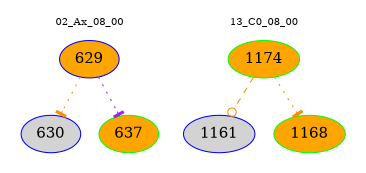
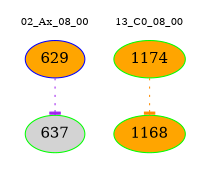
(51, 134) -> none
(129, 134) -> (55, 134)
(219, 134) -> none
